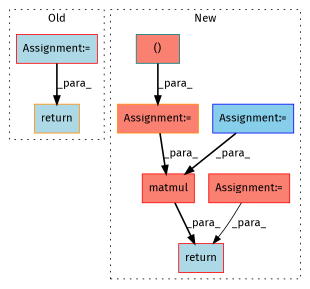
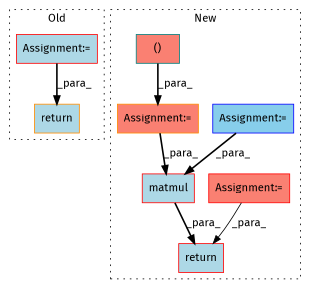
(168, 188) -> (168, 188)
